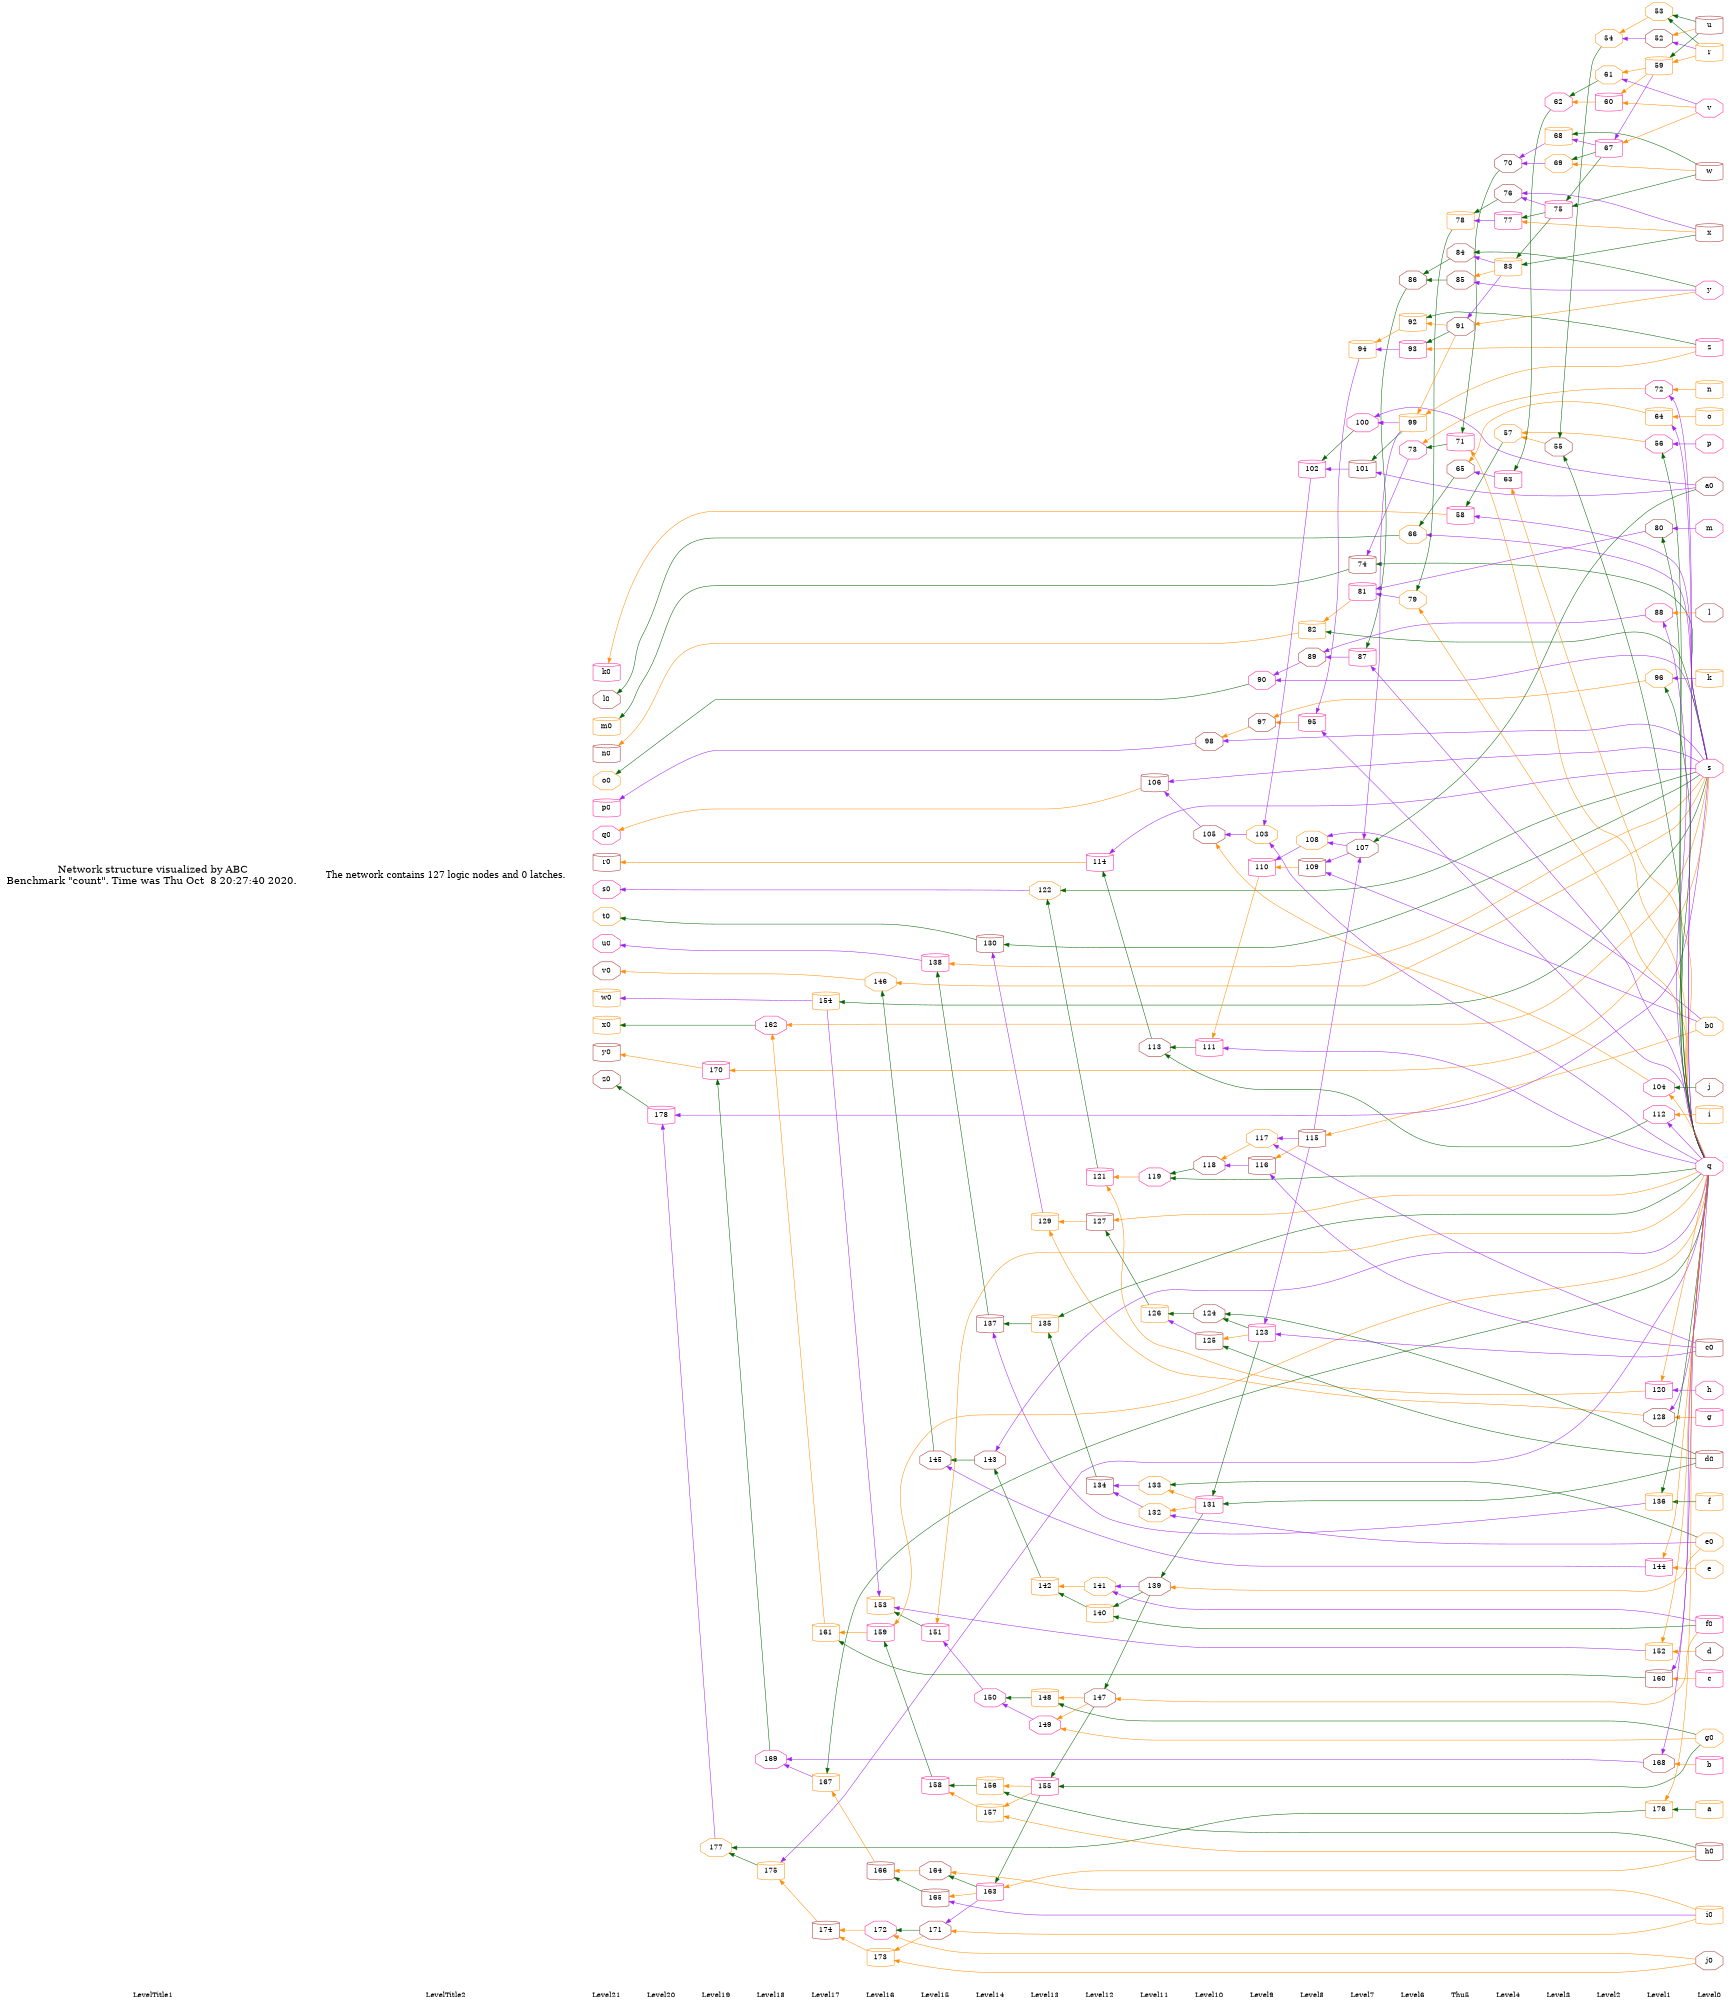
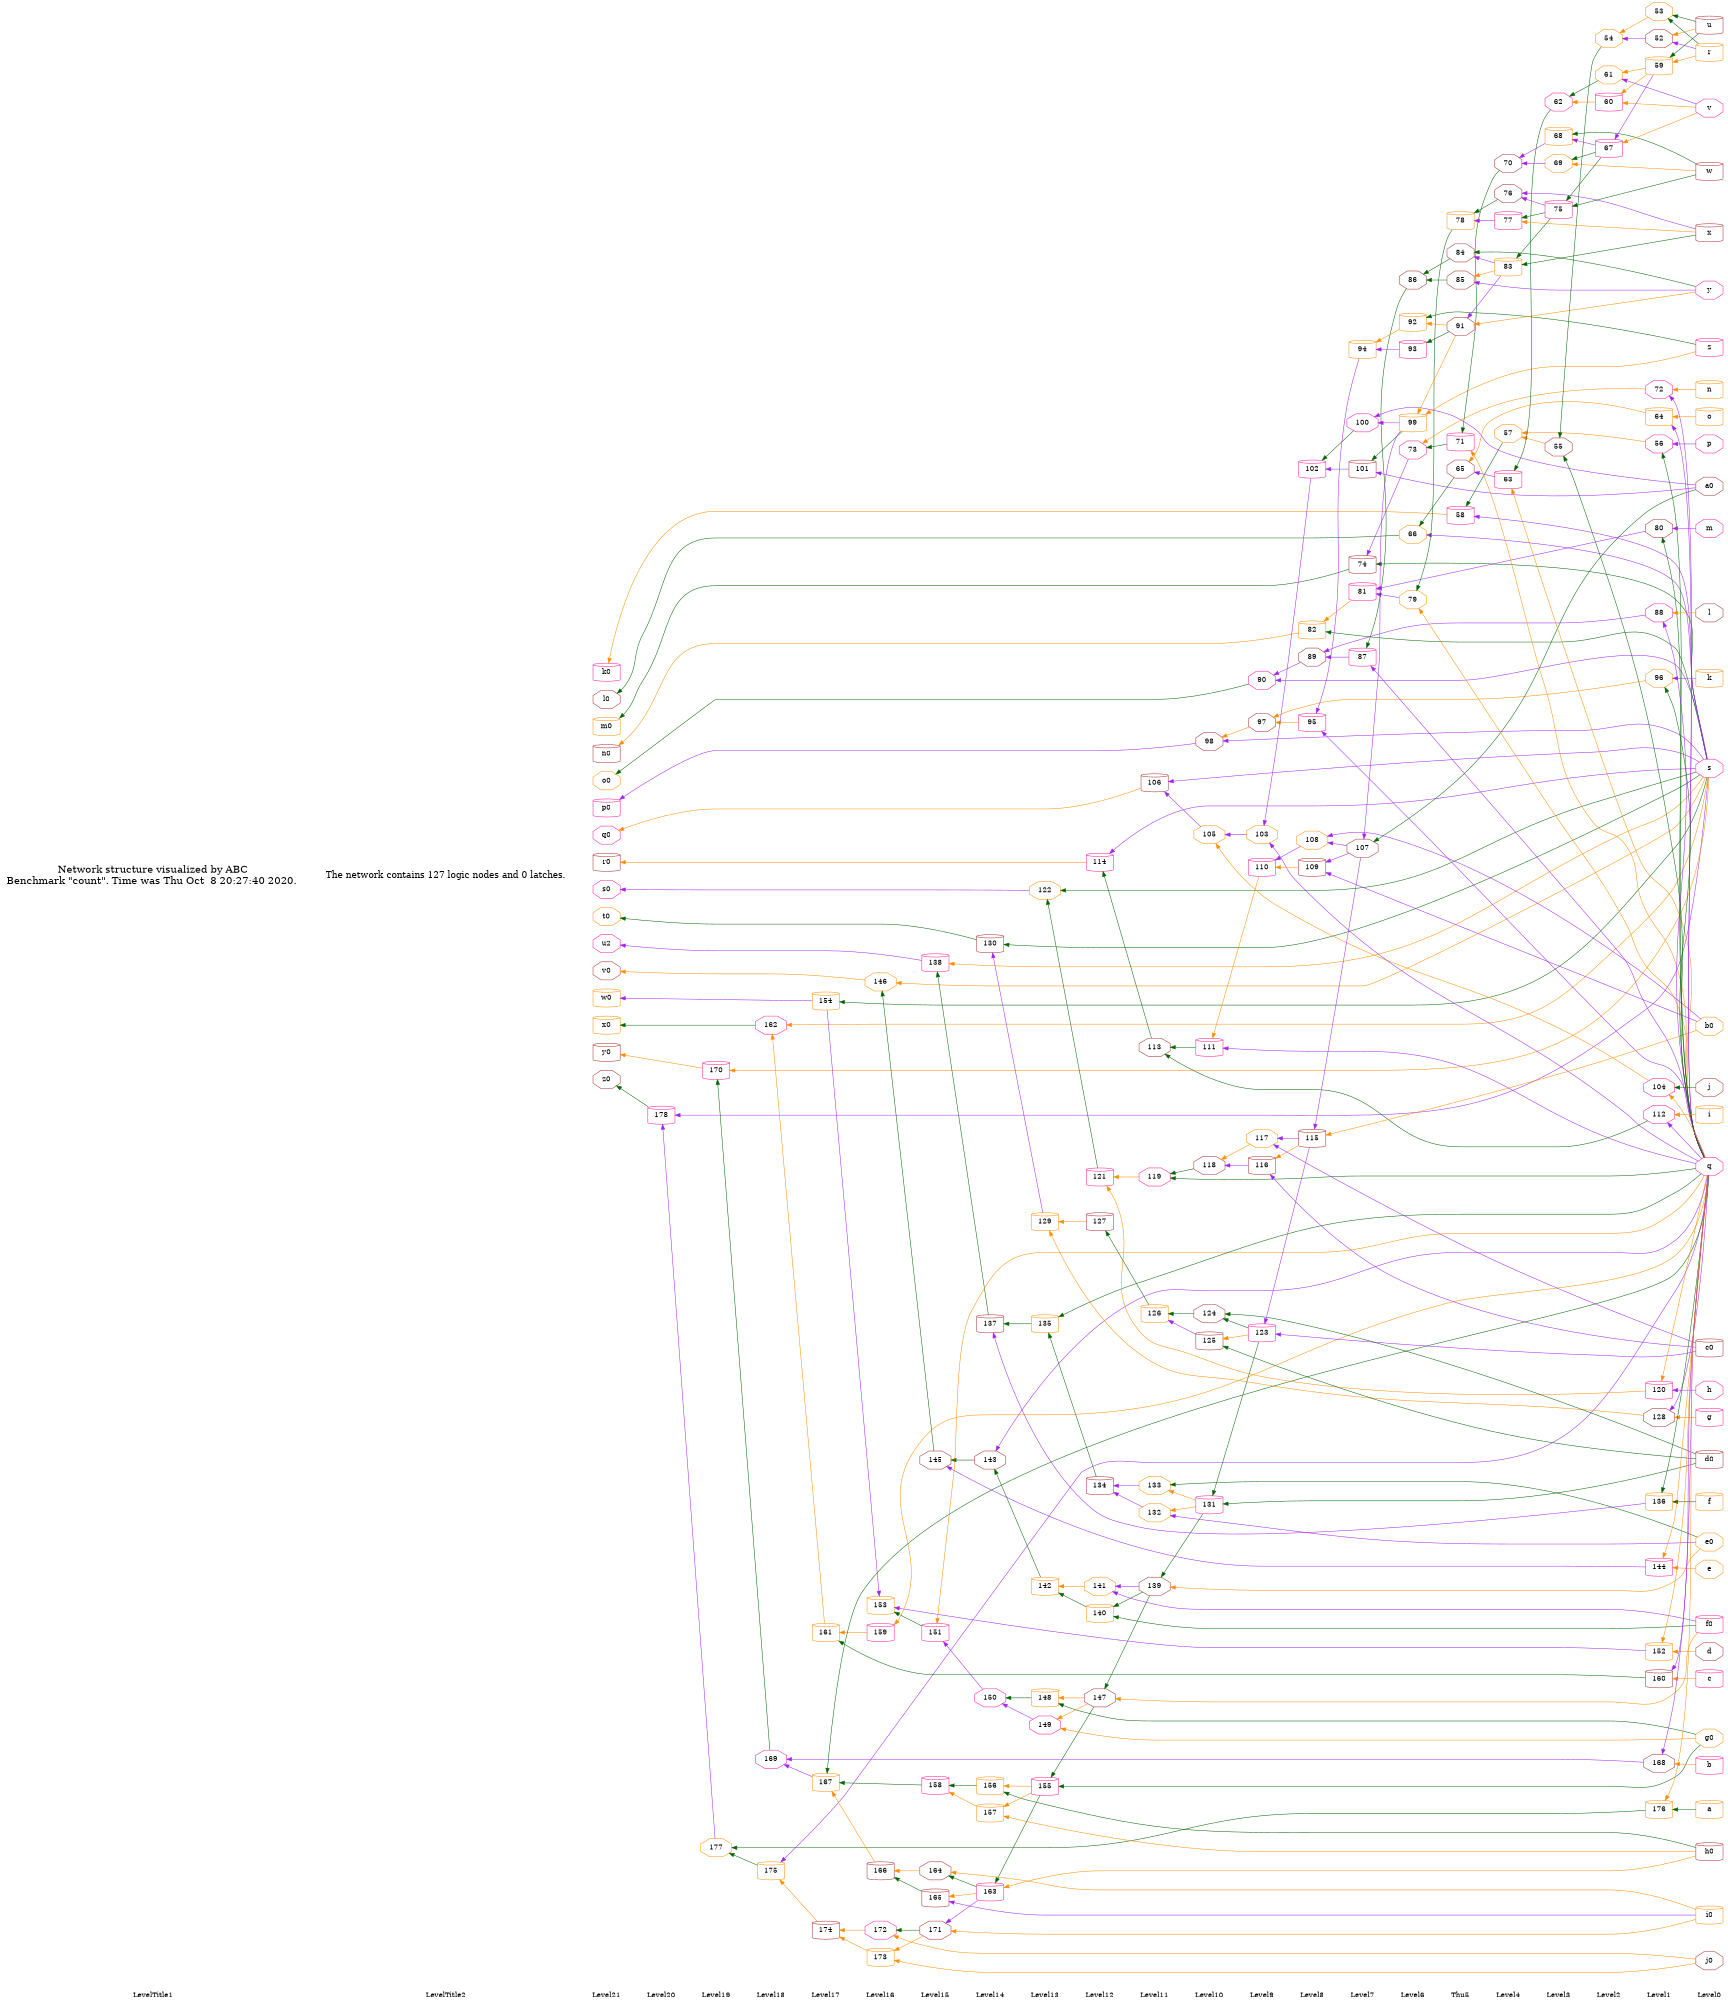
(1557, 347) -> none
(1209, 835) -> (1209, 835)
(607, 944) -> (607, 944)
(1336, 996) -> (1338, 991)
(1409, 1195) -> none
(910, 1715) -> (883, 1784)
